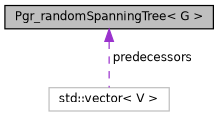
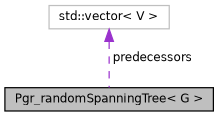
(109, 65) -> (109, 65)
